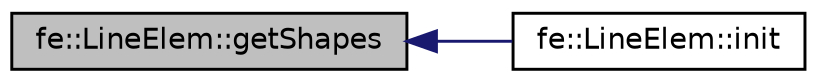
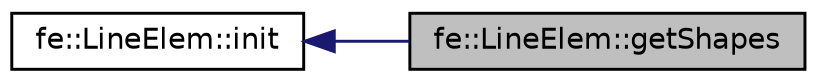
(475, 41) -> (372, 41)
